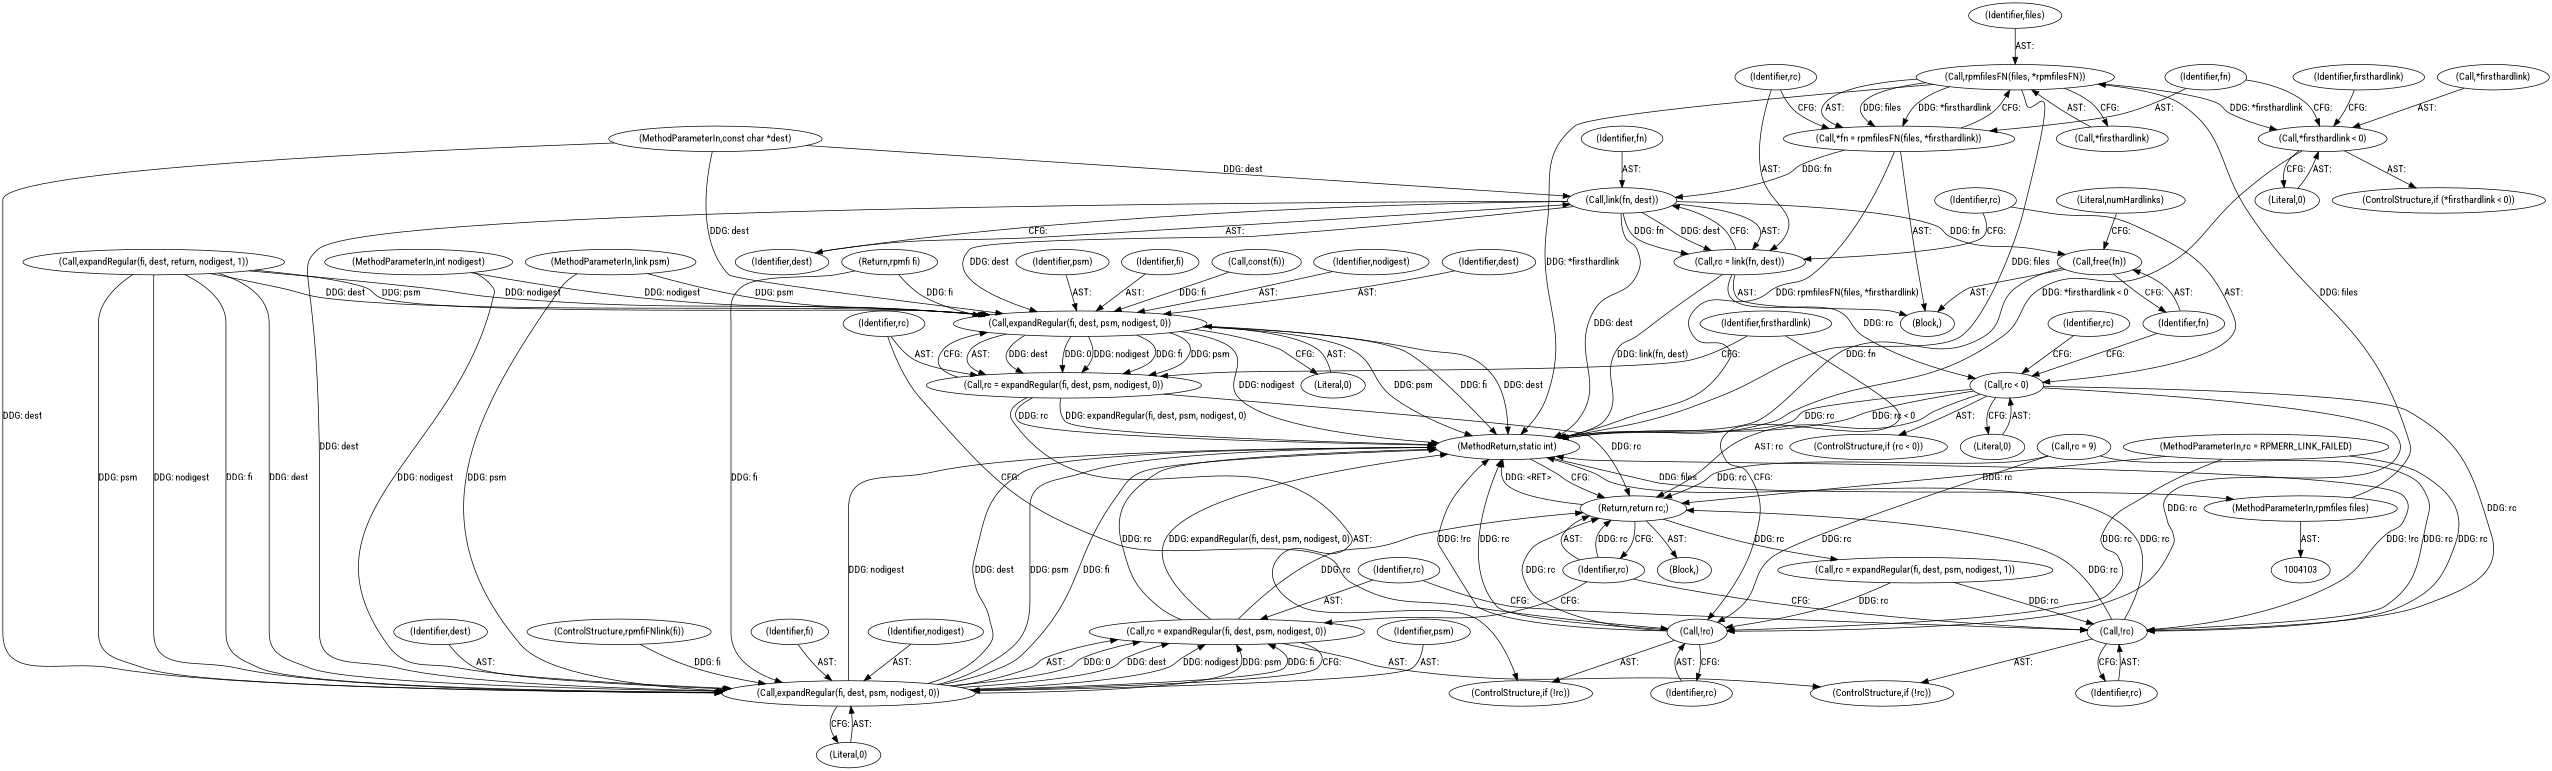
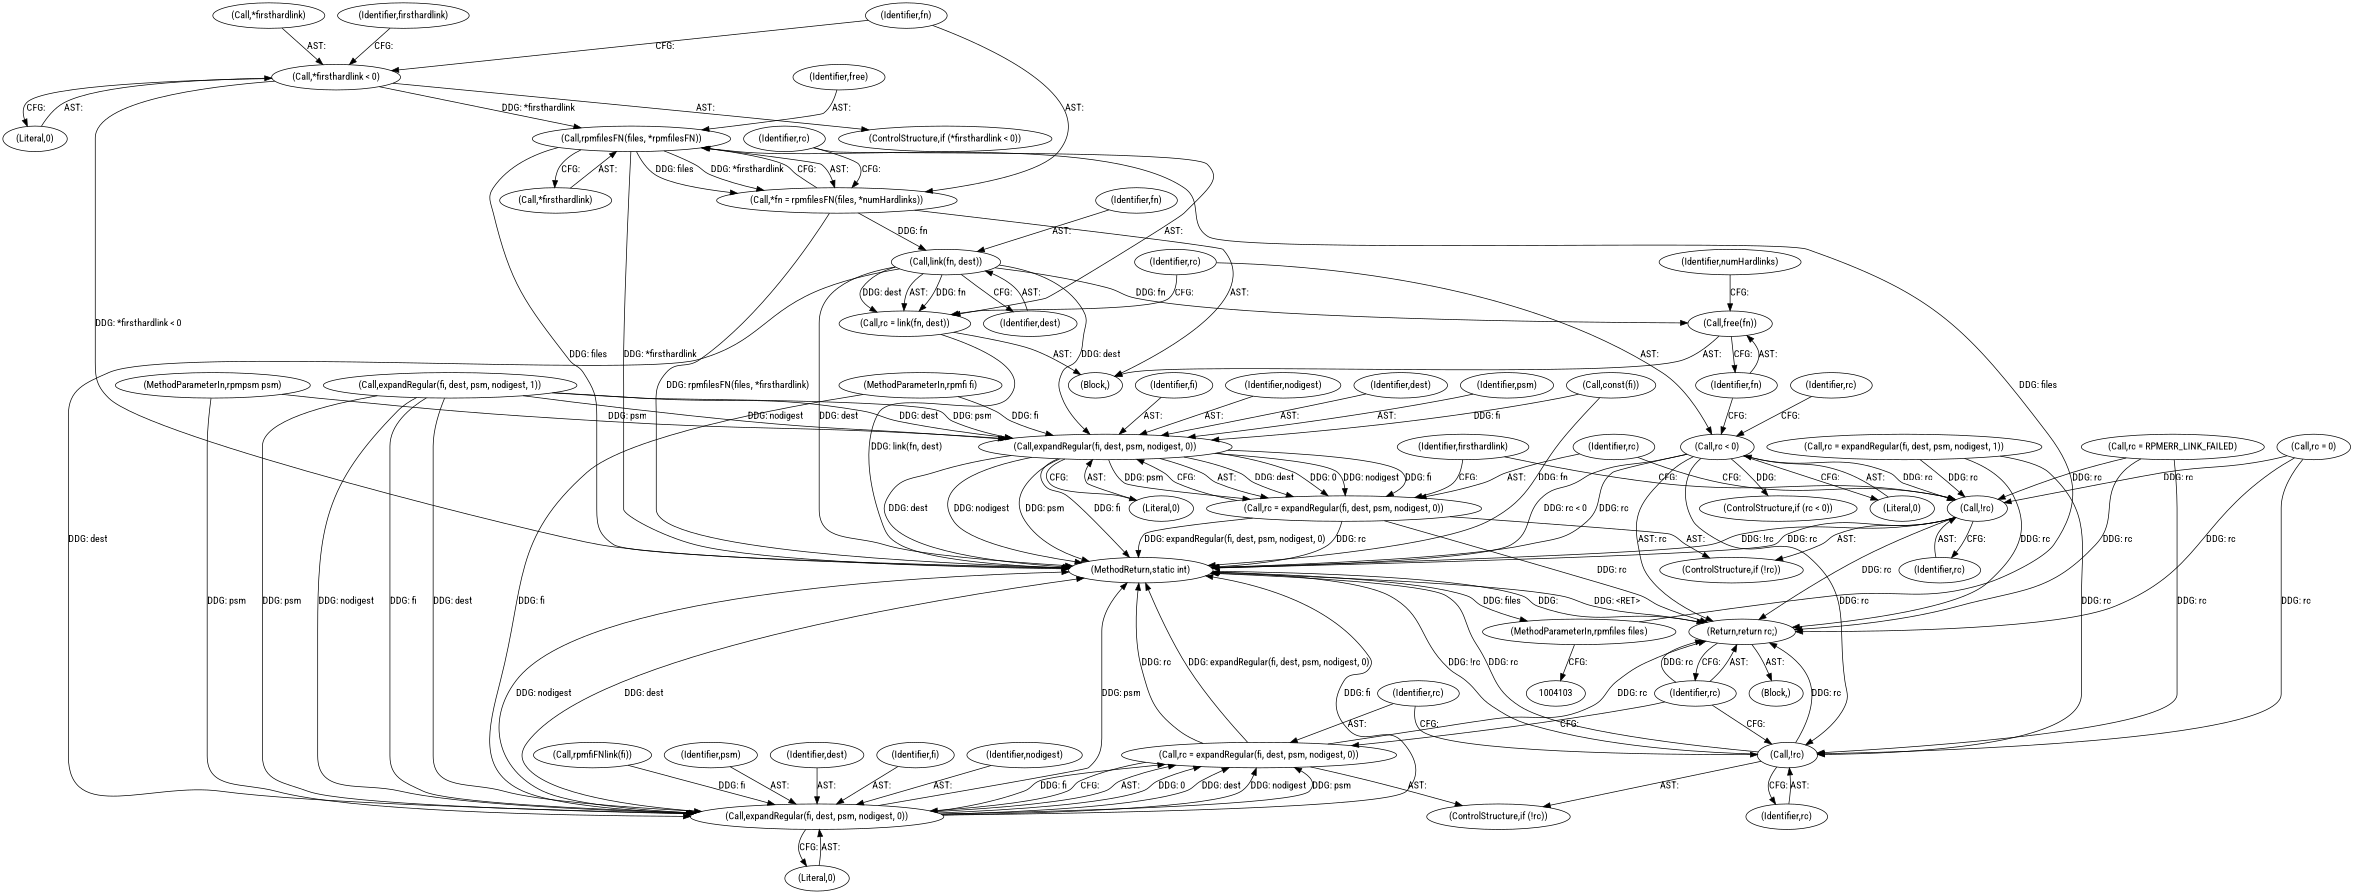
(2015, 16) -> (839, 77)
(2188, 95) -> (477, 107)
(715, 139) -> none
(1899, 139) -> (837, 200)
(2121, 200) -> (1730, 262)
(1713, 221) -> none
(154, 262) -> (450, 385)
(419, 262) -> none
(611, 262) -> (213, 385)
(890, 262) -> (920, 385)
(1844, 315) -> none
(1823, 365) -> (1425, 540)
(1966, 416) -> (1767, 478)
(2074, 447) -> (2314, 447)
(2256, 447) -> (2173, 447)
(1582, 478) -> (1549, 601)
(2311, 539) -> (1579, 663)
(1746, 543) -> (1974, 592)
(619, 632) -> (593, 755)
